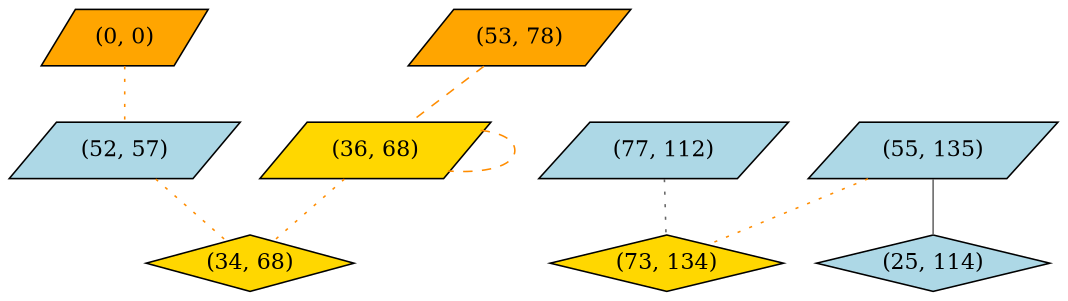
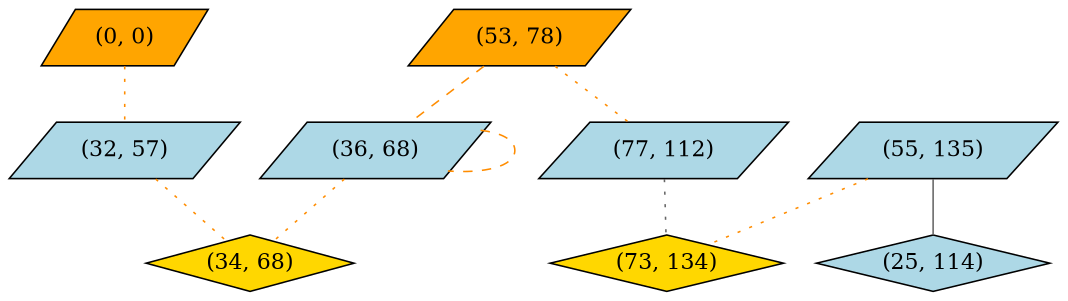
none -> (592, 94)
(125, 150) -> (125, 150)
(375, 150) -> (375, 150)
